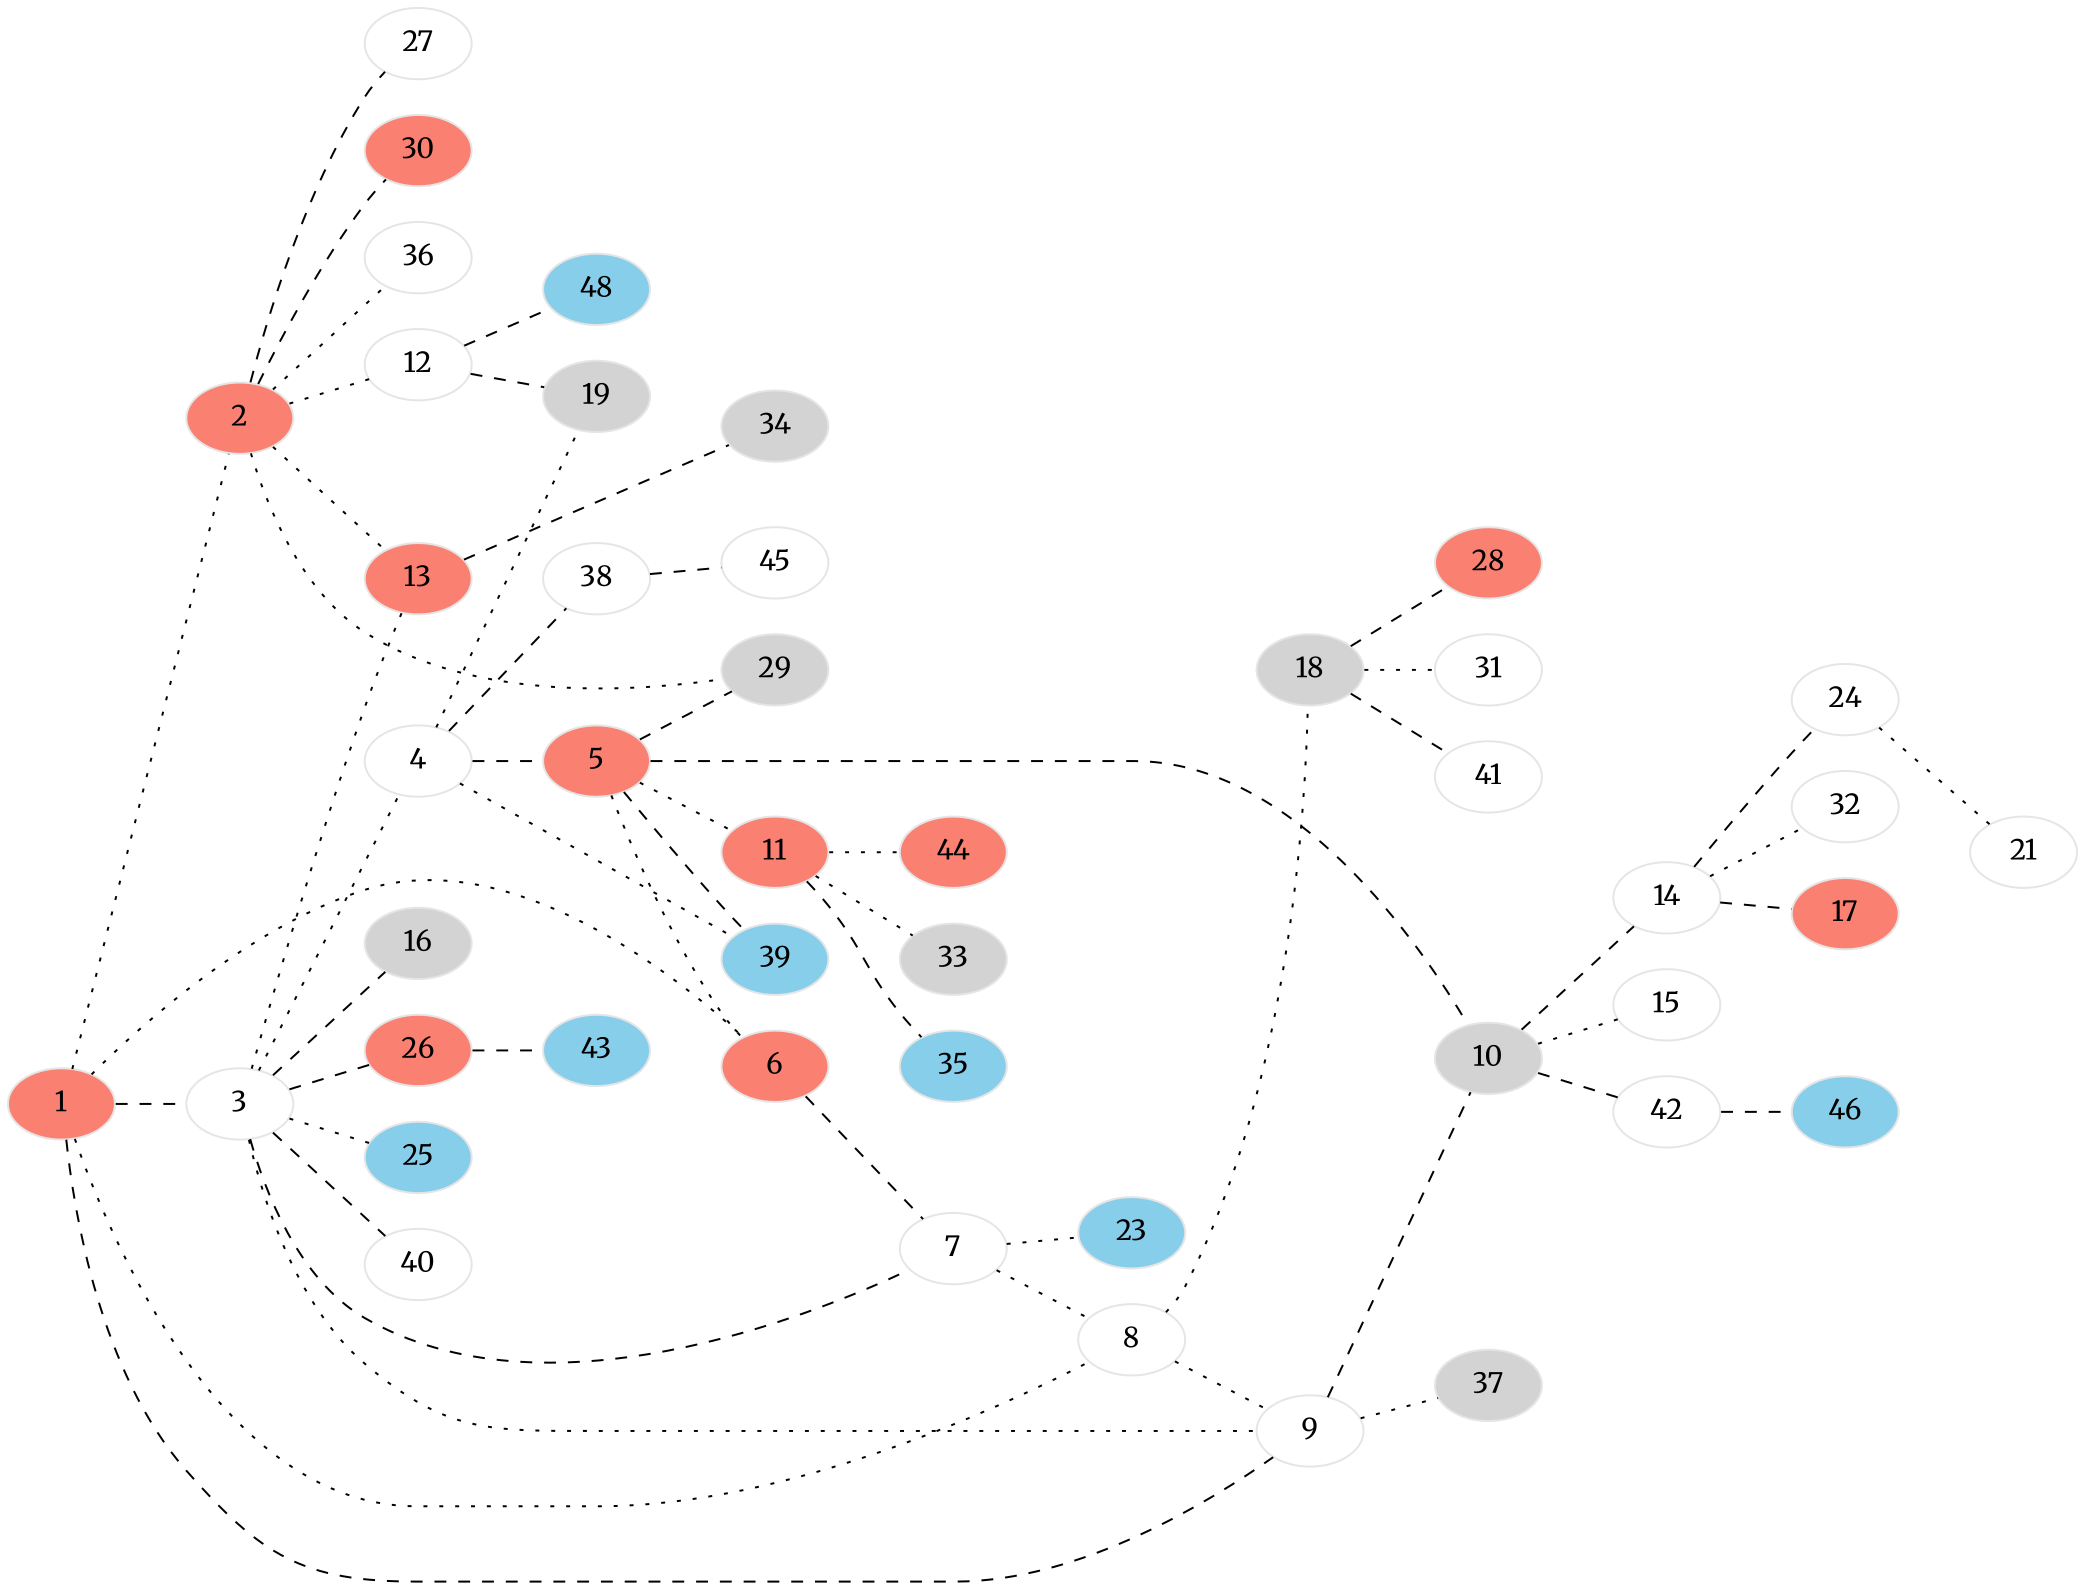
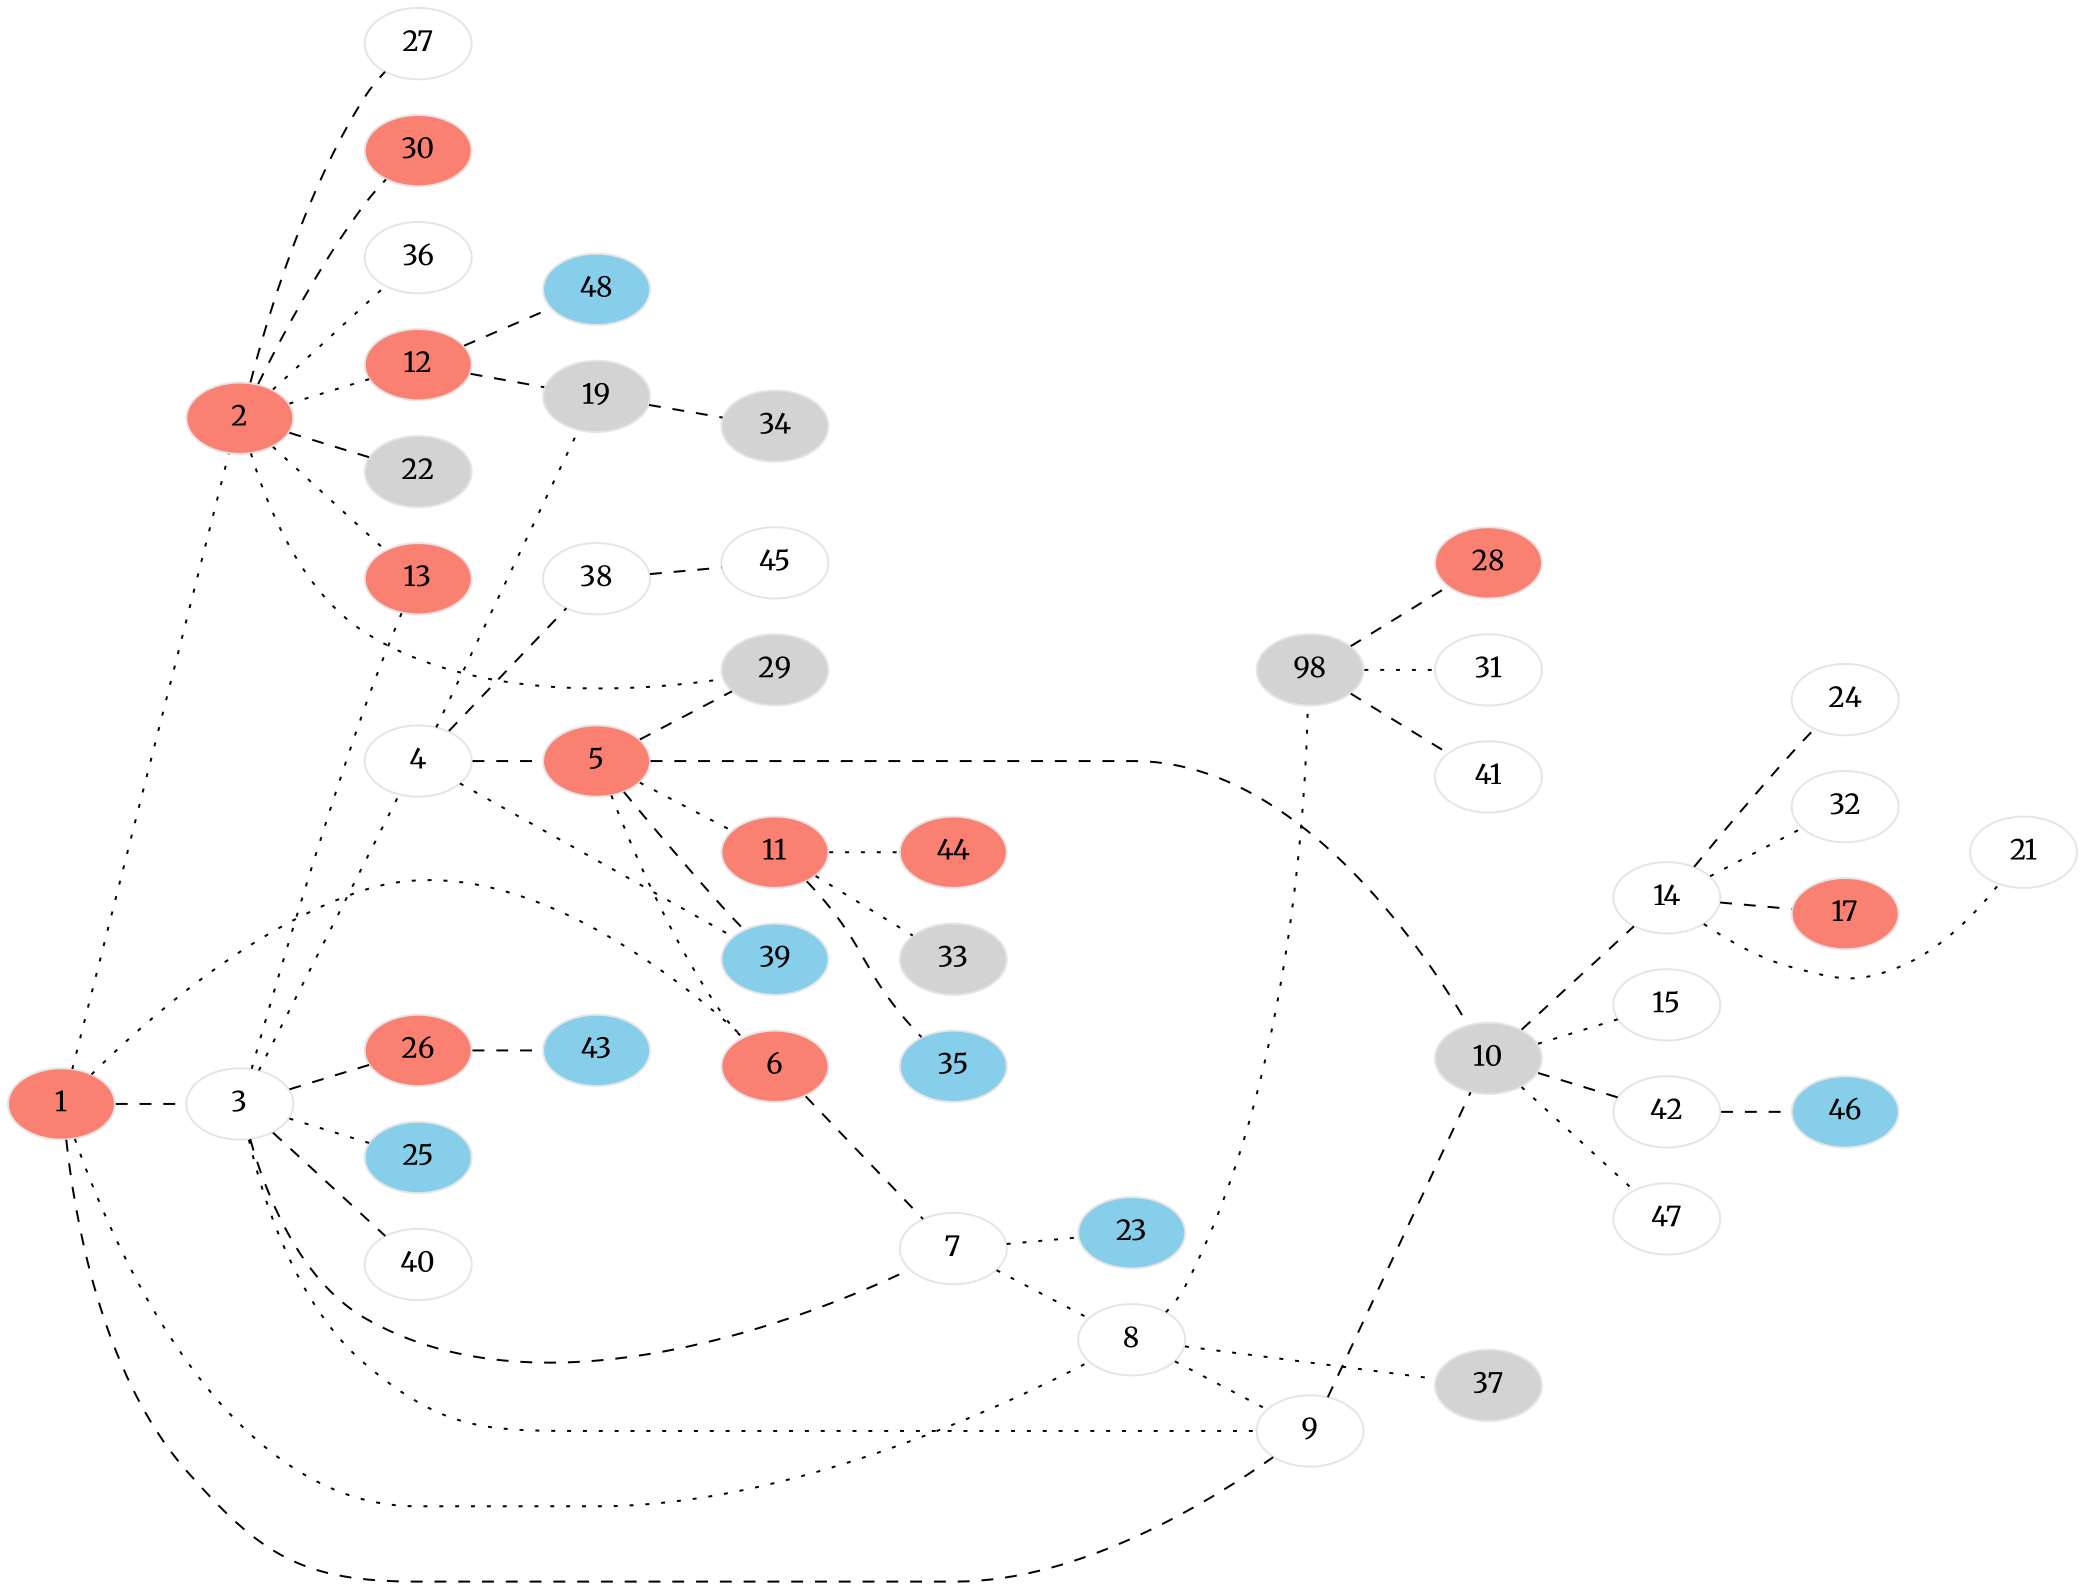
(418, 365) -> (418, 365)
none -> (418, 472)
(596, 502) -> (686, 411)
(1310, 670) -> (1310, 670)
(1934, 776) -> (1862, 977)
(418, 943) -> none
none -> (1667, 1219)
(1399, 1408) -> (1310, 1363)
